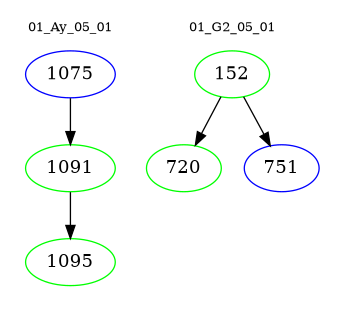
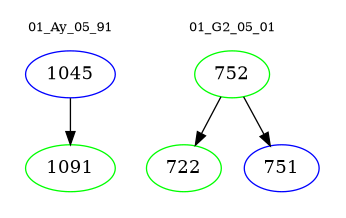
(70, 28) -> (70, 28)
(70, 74) -> (70, 74)
(232, 74) -> (232, 74)
(184, 168) -> (184, 168)
(70, 262) -> none
